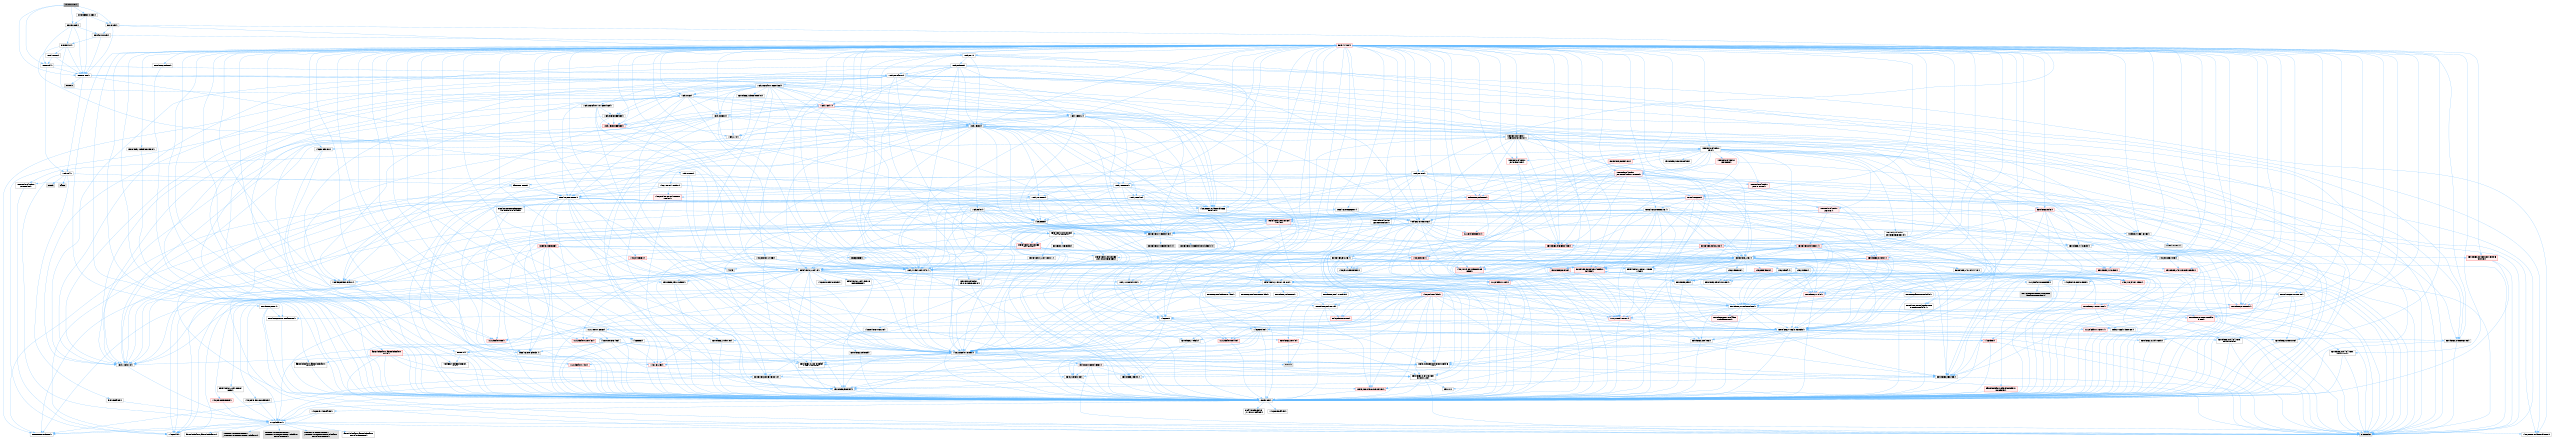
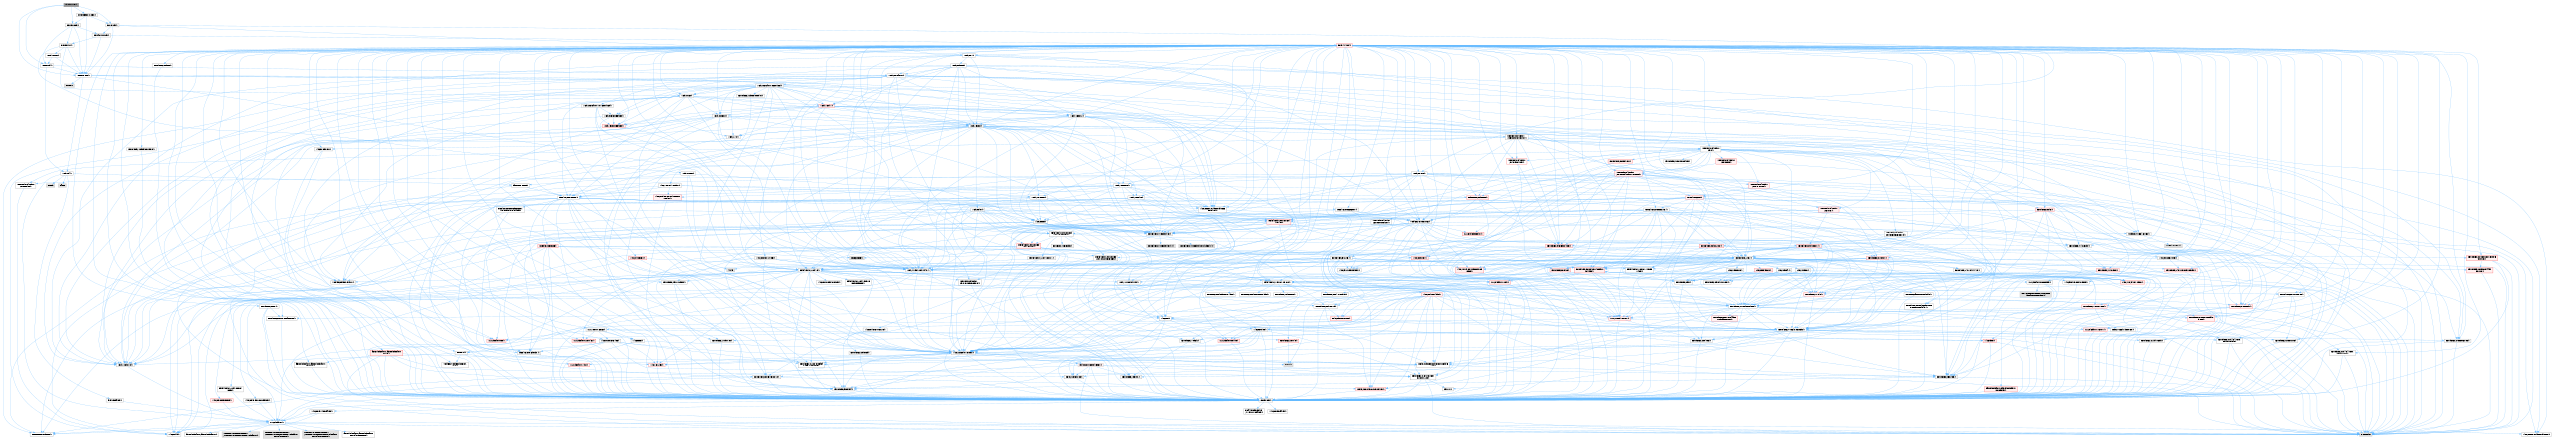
(1672, 193) -> (1620, 222)
none -> (2480, 270)
